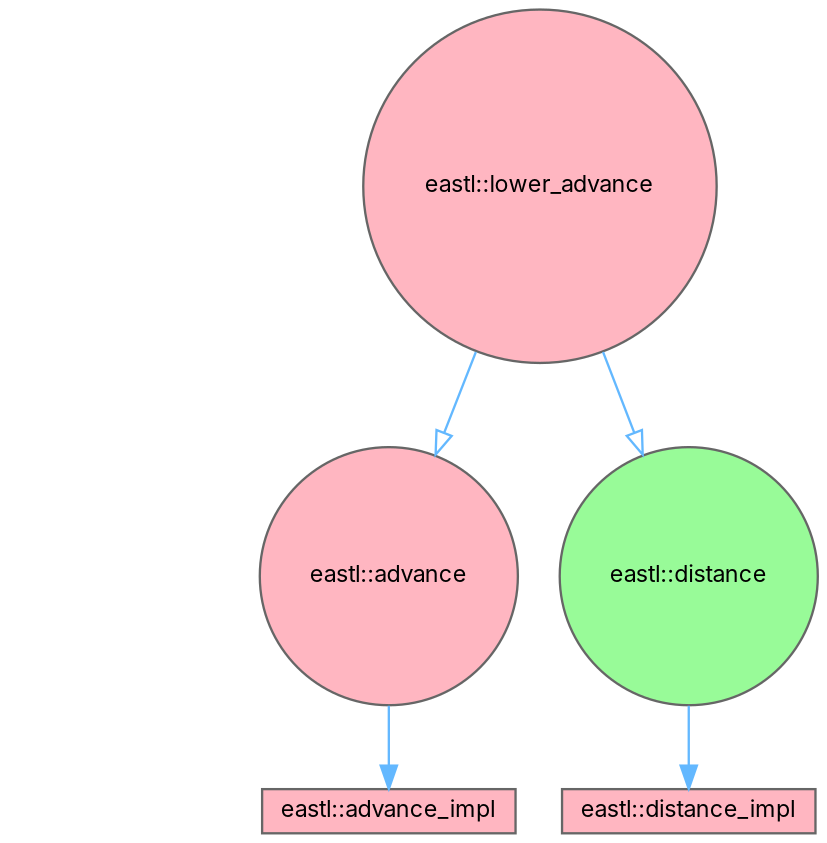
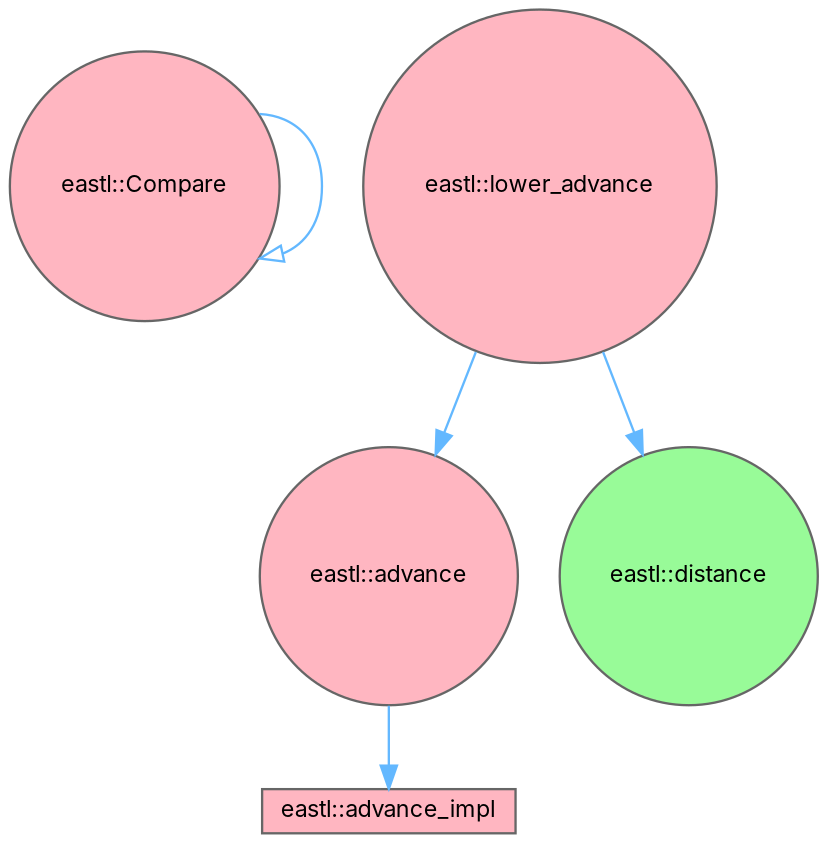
none -> (145, 186)
(460, 392) -> (460, 392)
(619, 392) -> (619, 392)
(689, 811) -> none
